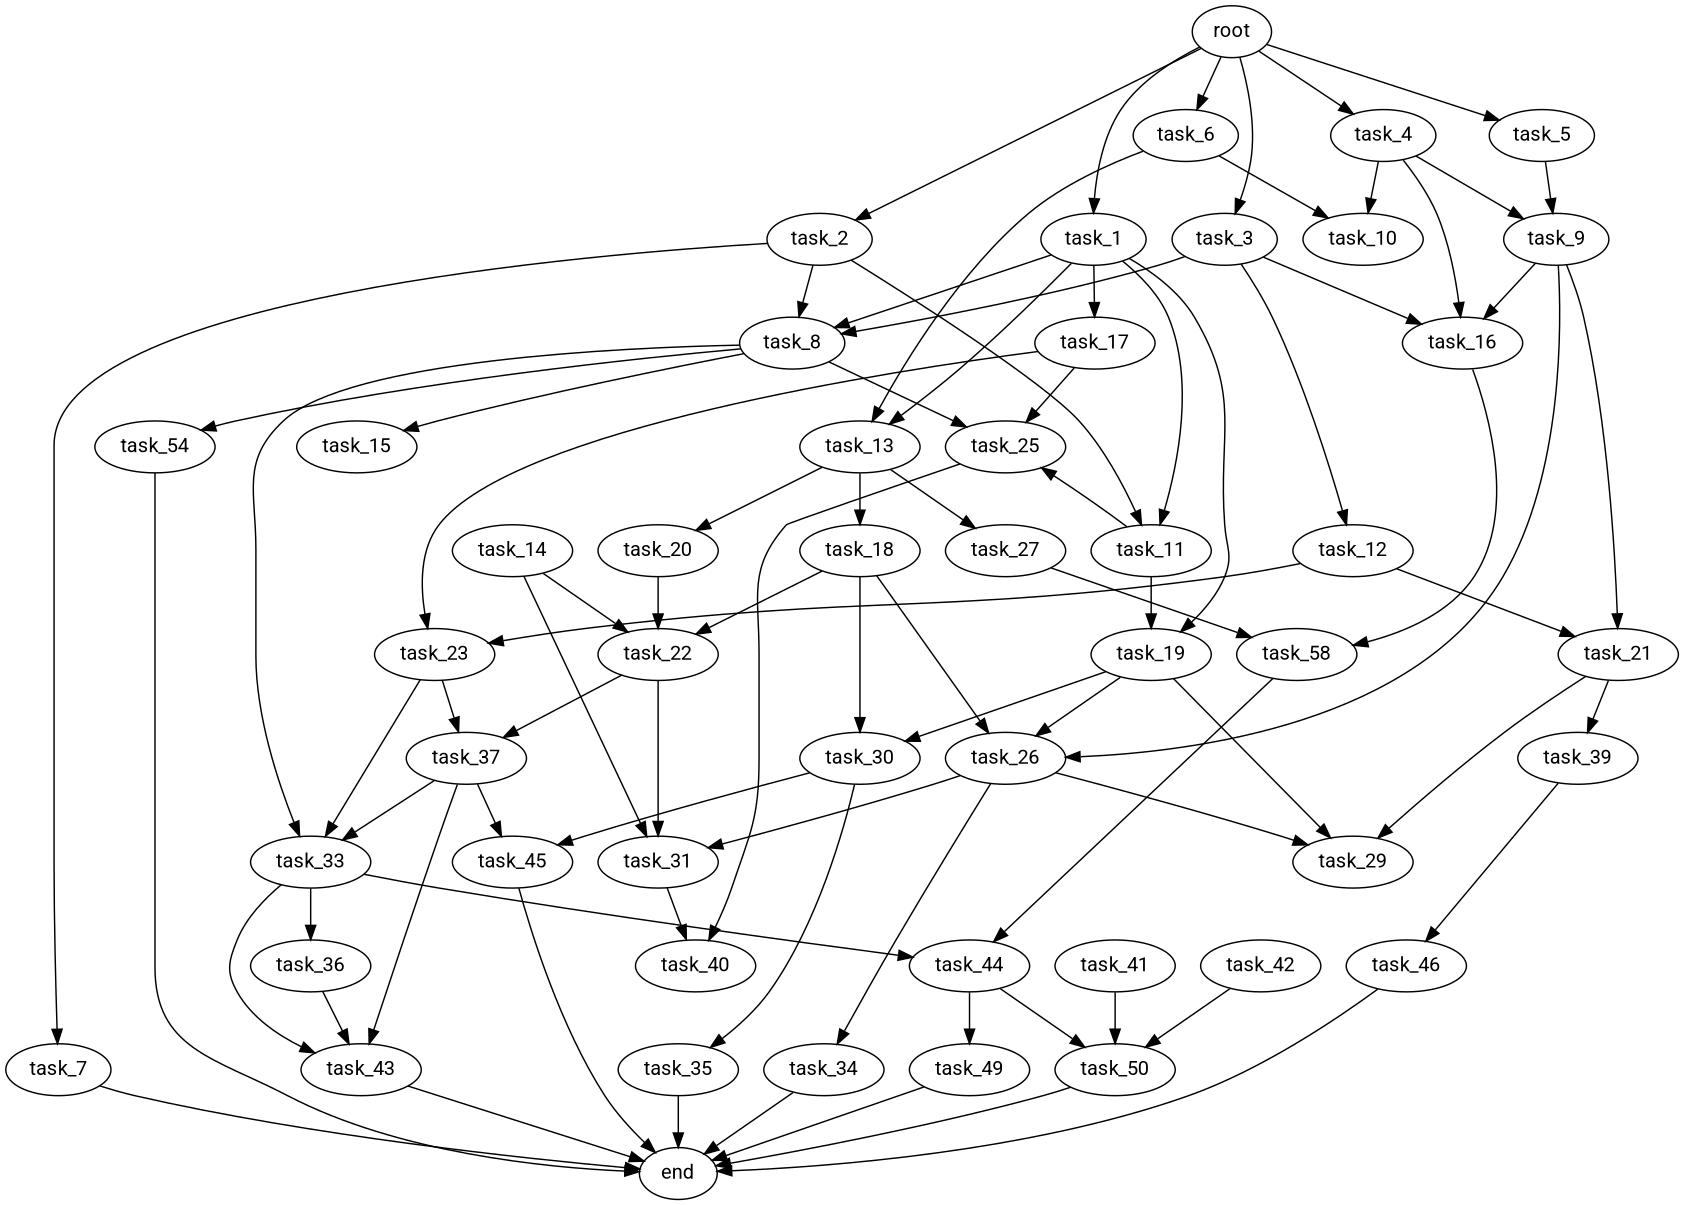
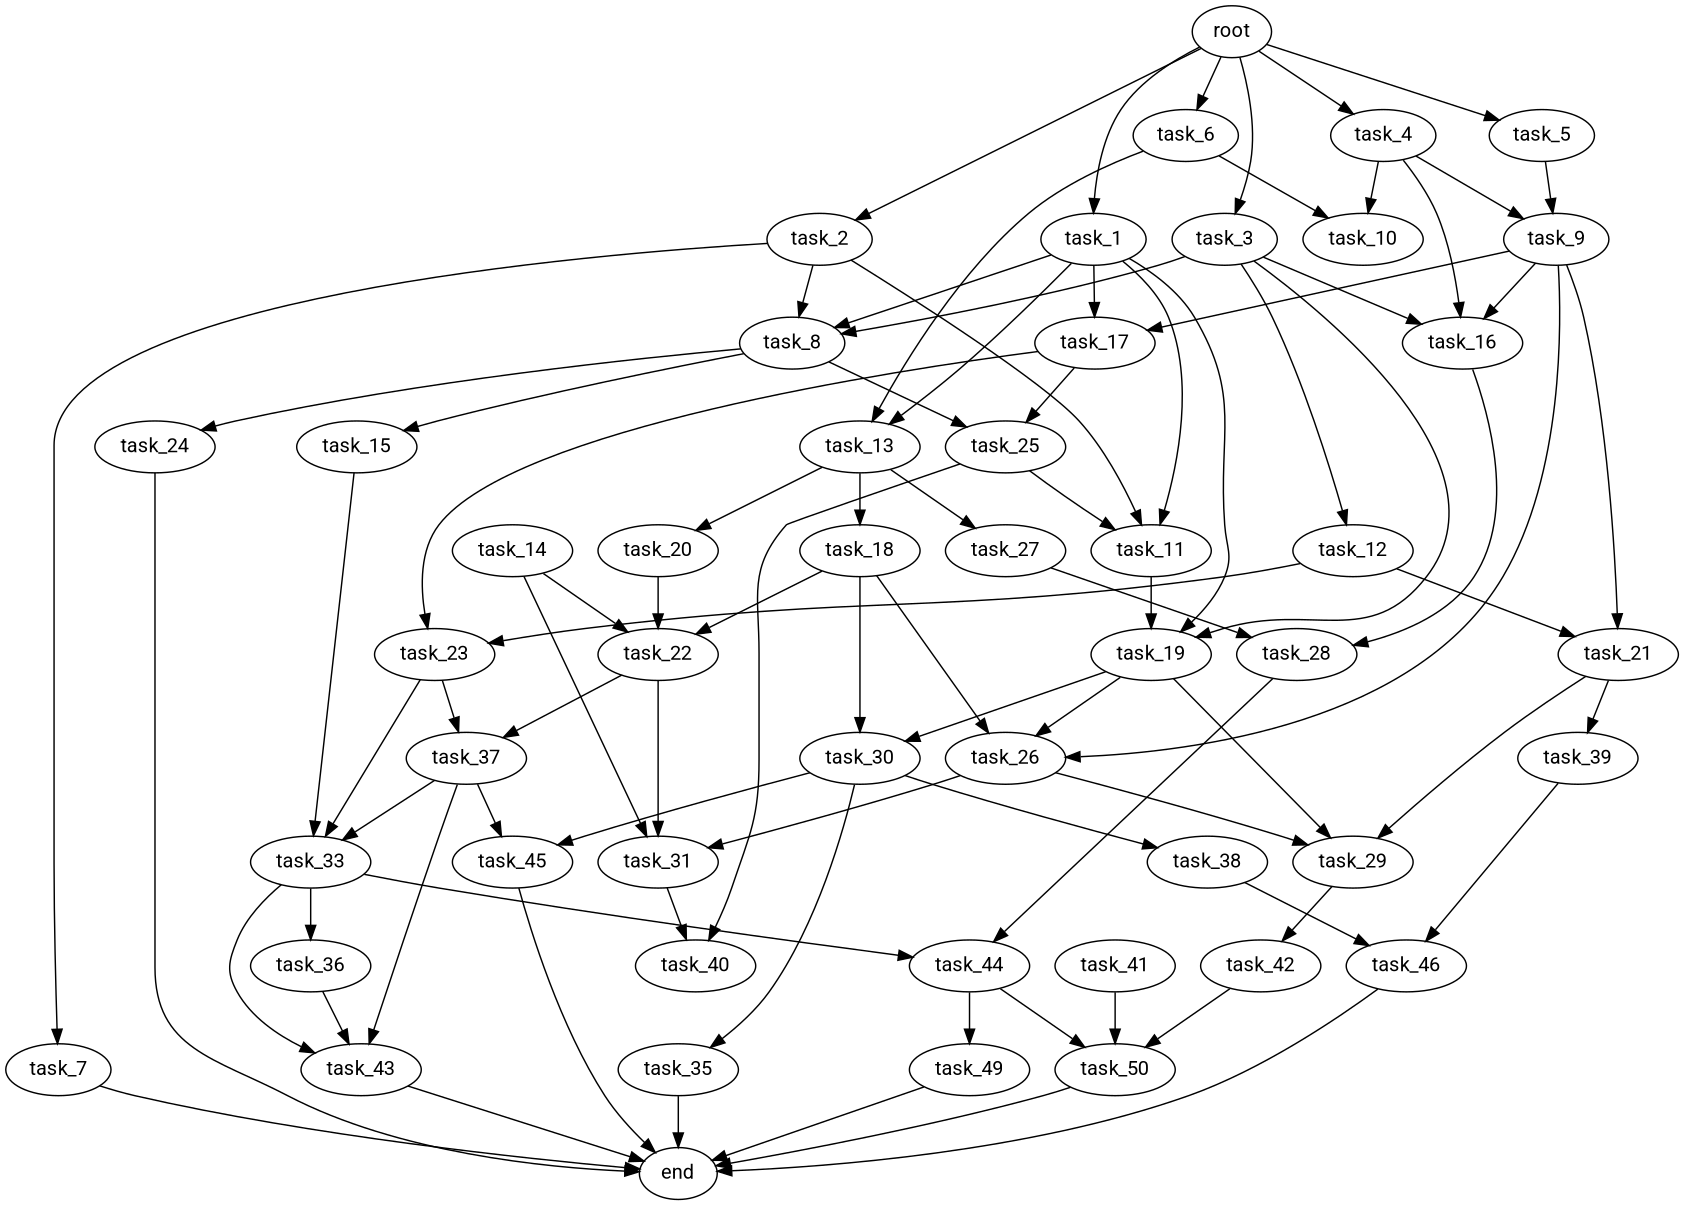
none -> (1353, 285)
(346, 390) -> (335, 647)
(155, 447) -> (155, 447)
none -> (1447, 499)
(1091, 501) -> (1066, 497)
(1297, 655) -> (1297, 655)
none -> (1207, 862)
none -> (1313, 907)
(824, 1070) -> none
